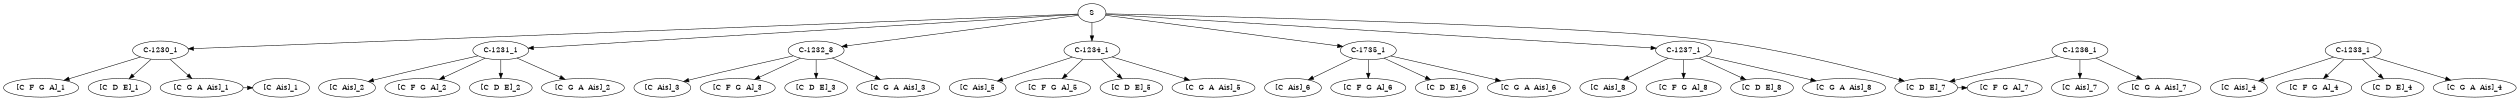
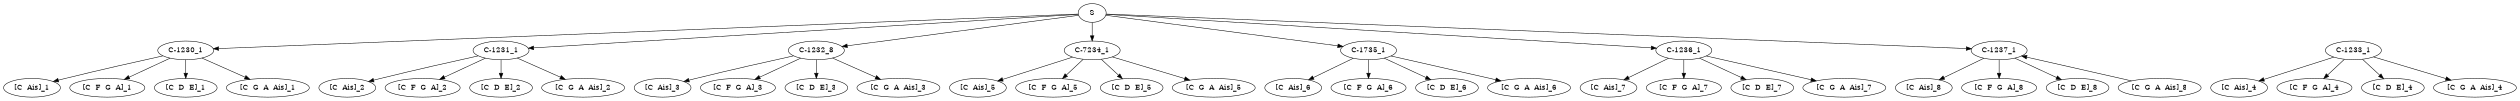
(1505, 27) -> (1379, 31)
(1092, 50) -> (1092, 50)
(1758, 68) -> (2079, 69)
(245, 88) -> (110, 68)
(1960, 88) -> (1684, 67)
